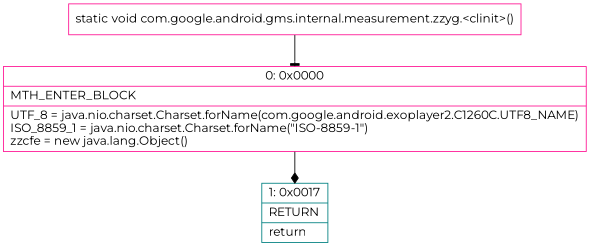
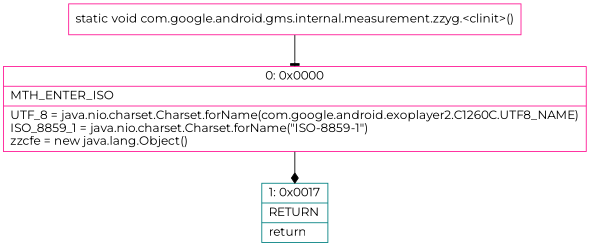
(73, 96) -> (62, 96)
